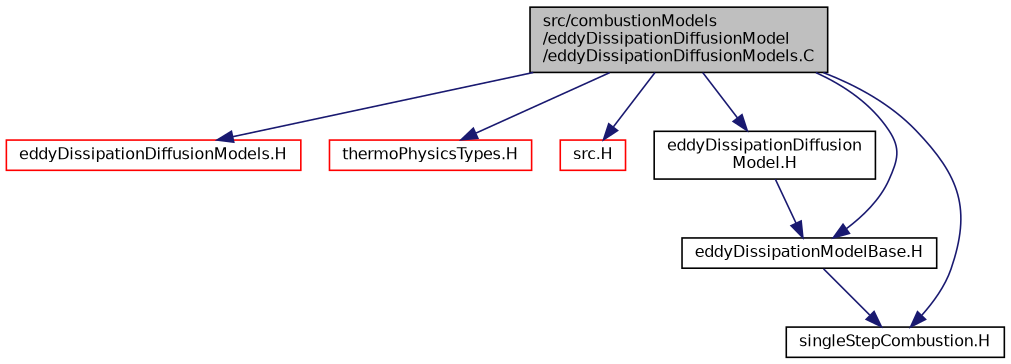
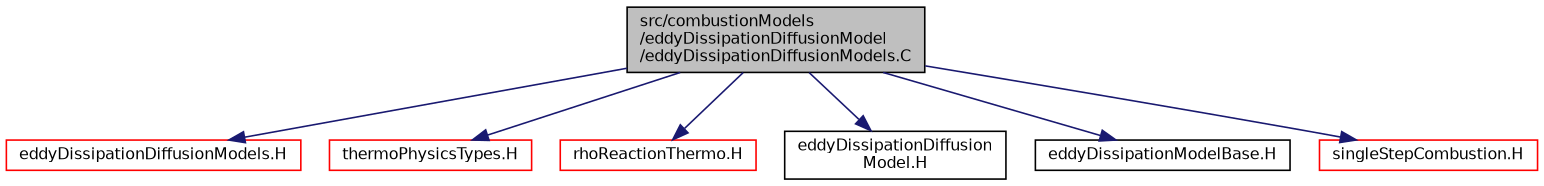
(593, 155) -> (658, 155)
(786, 201) -> none
(847, 292) -> none
(895, 342) -> (1429, 155)
